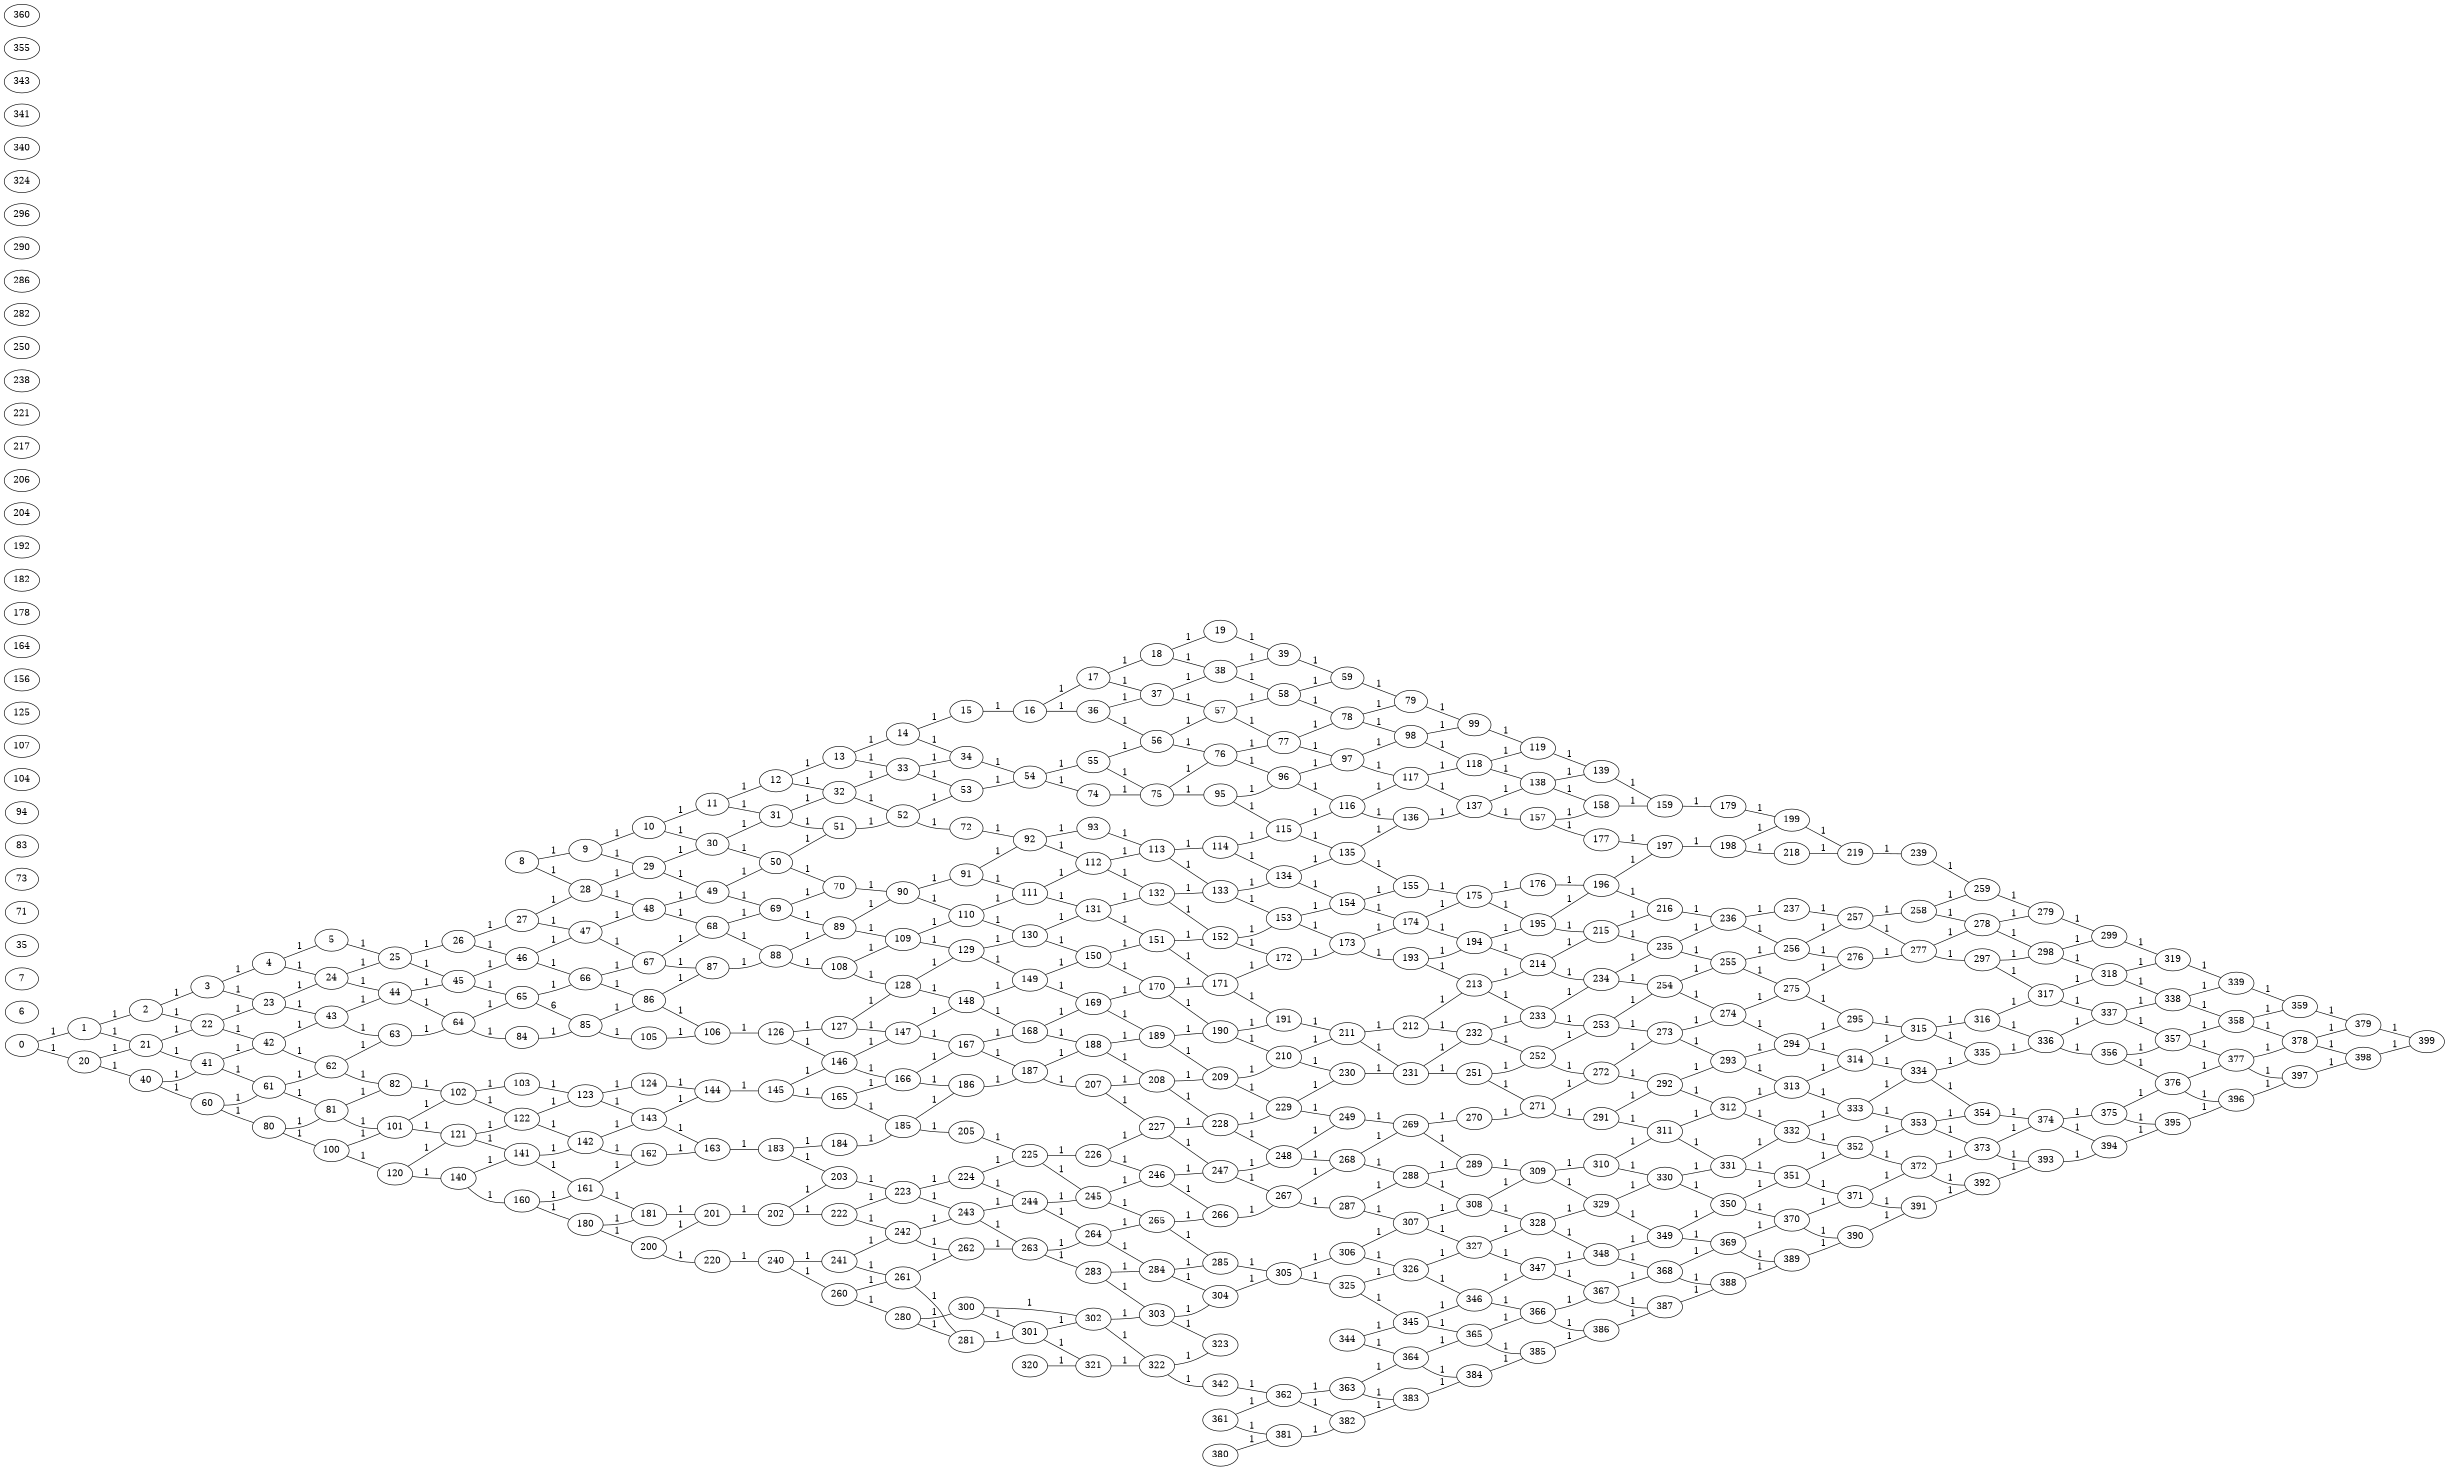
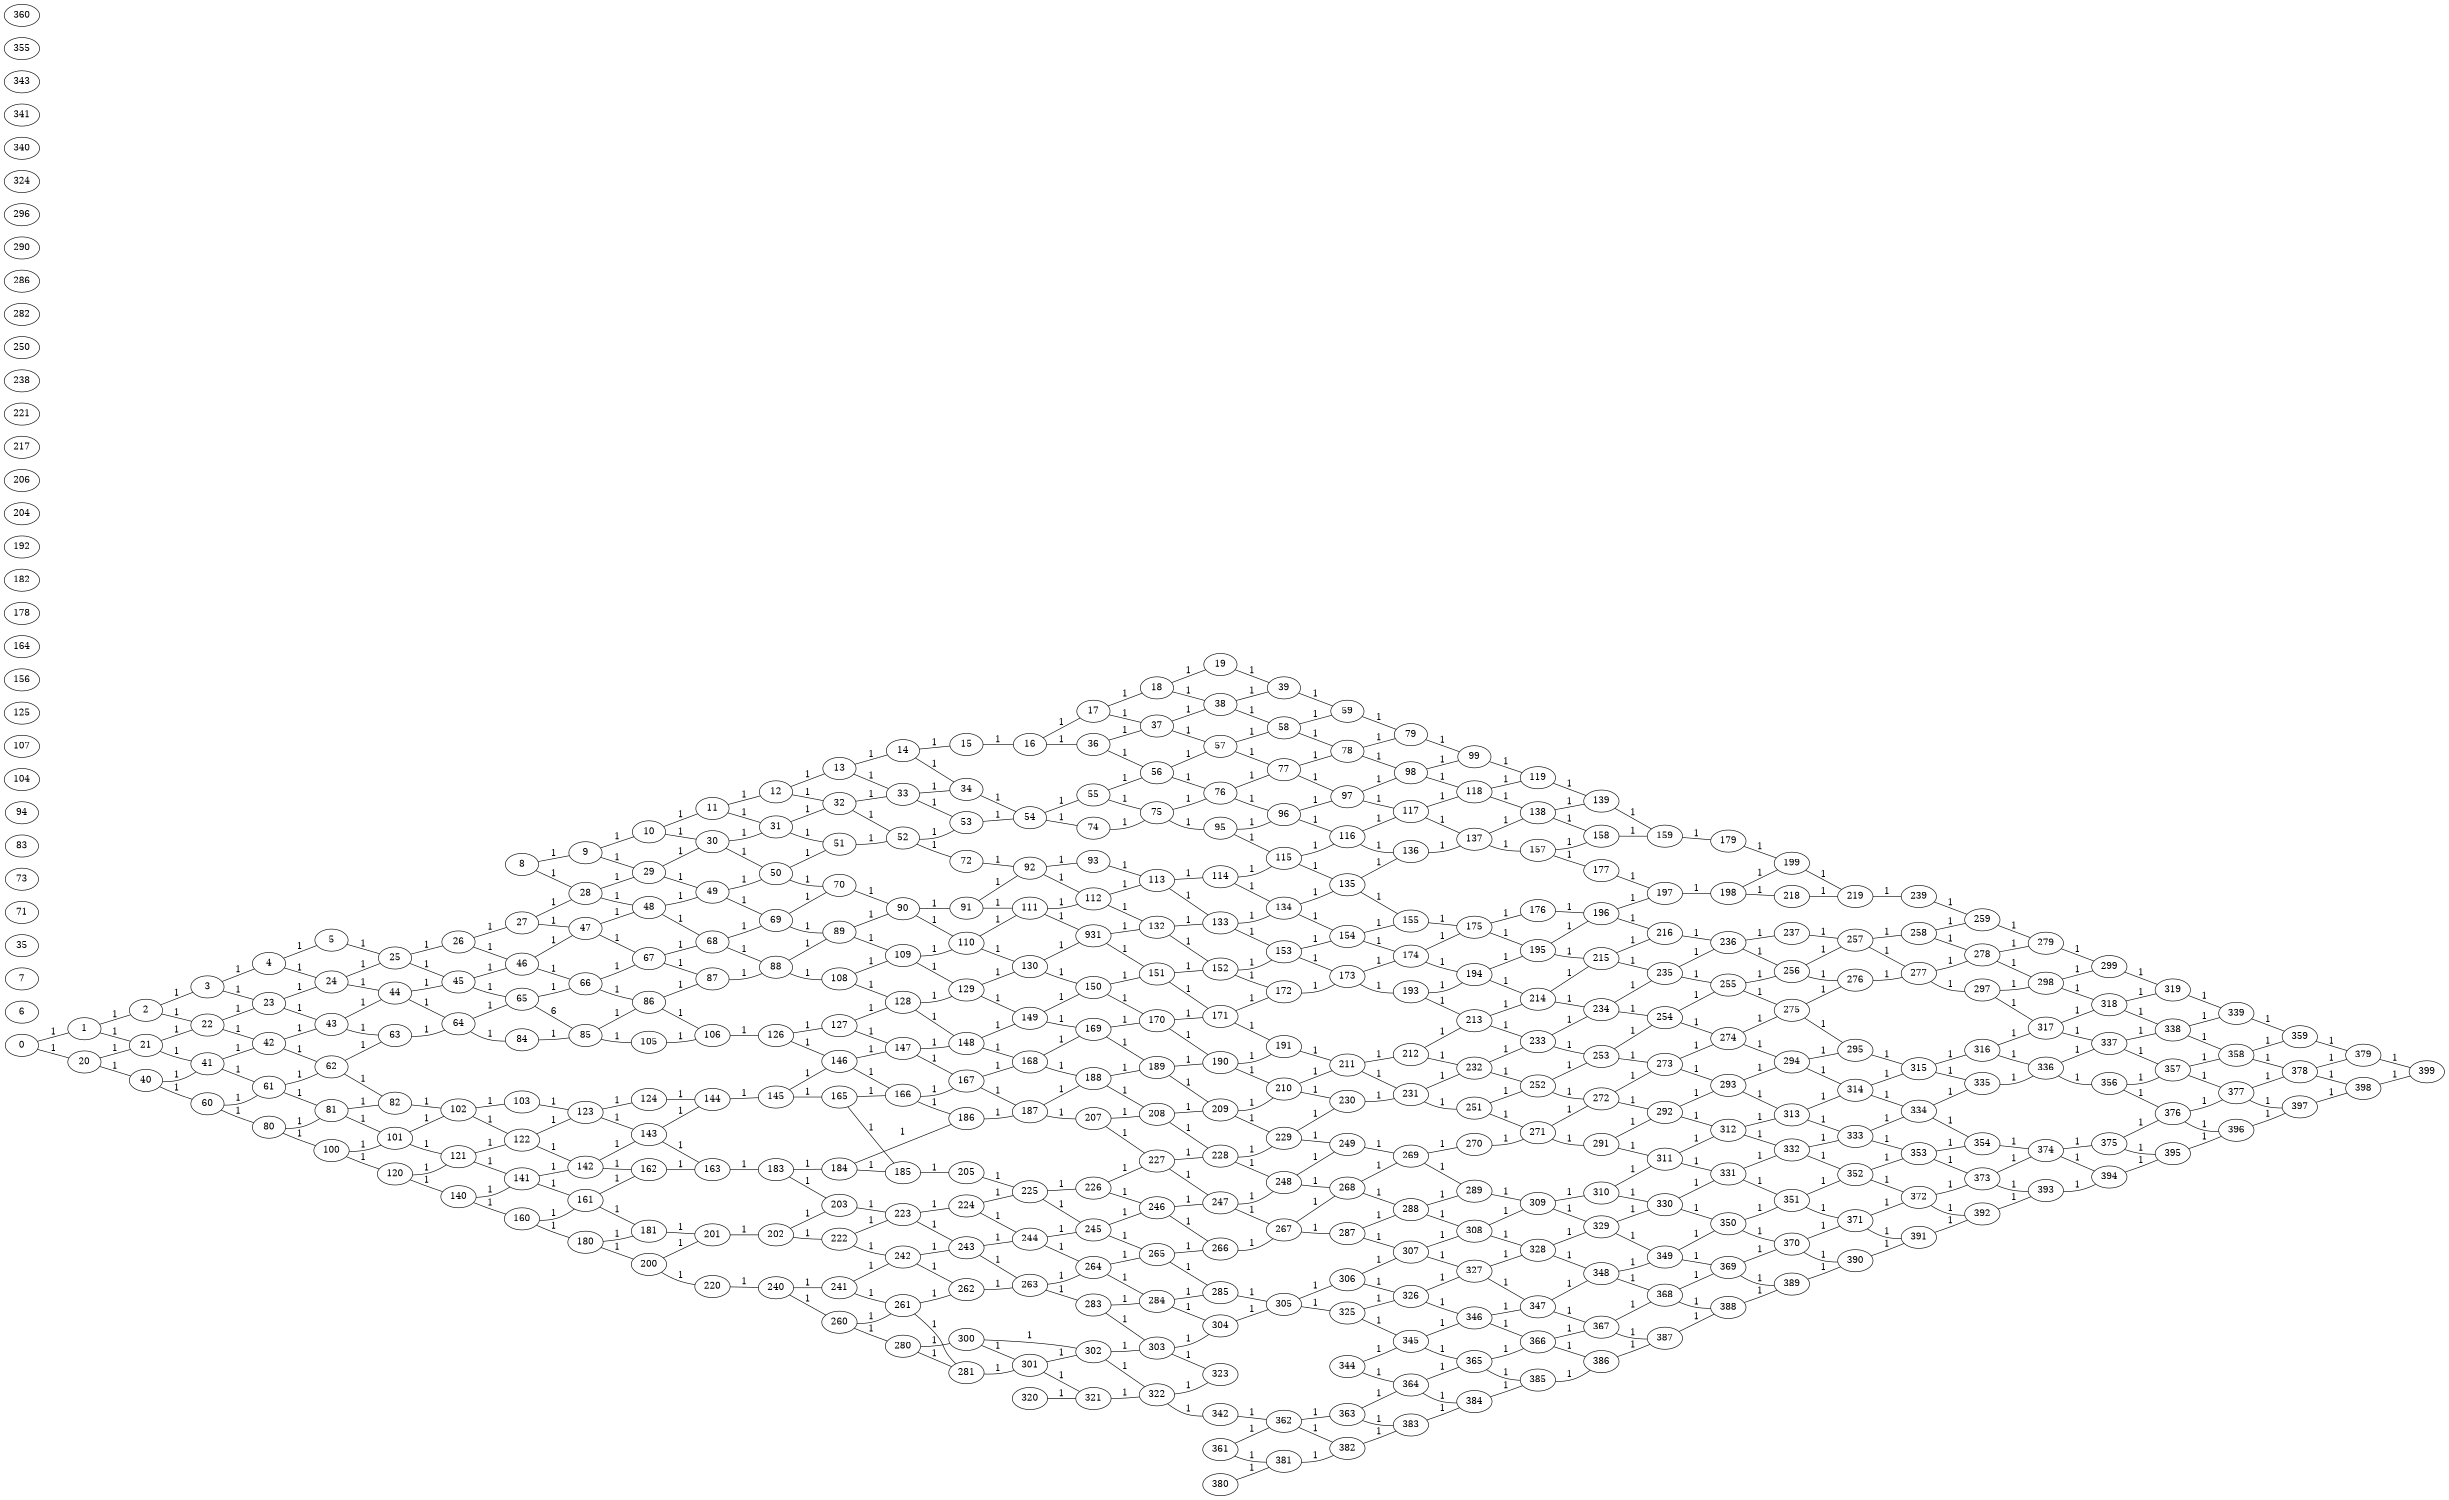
(1093, 910) -> (1093, 936)
(935, 1106) -> (903, 1144)
